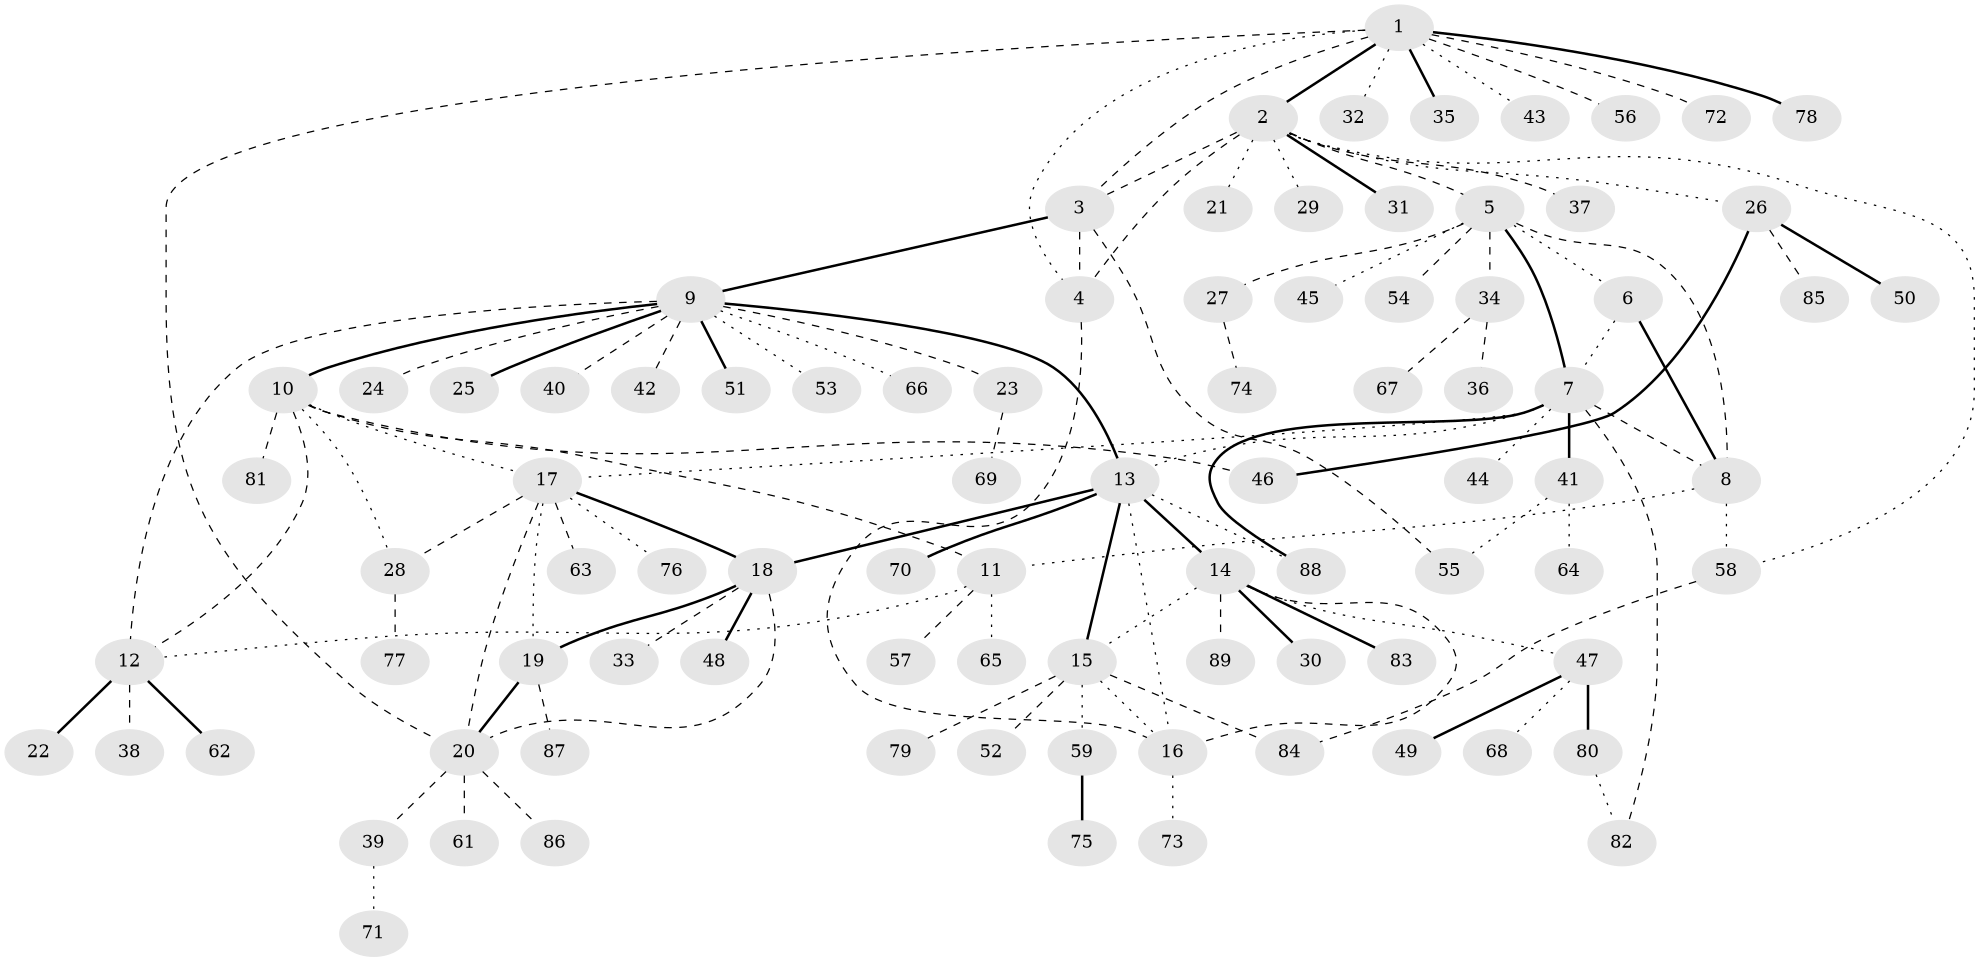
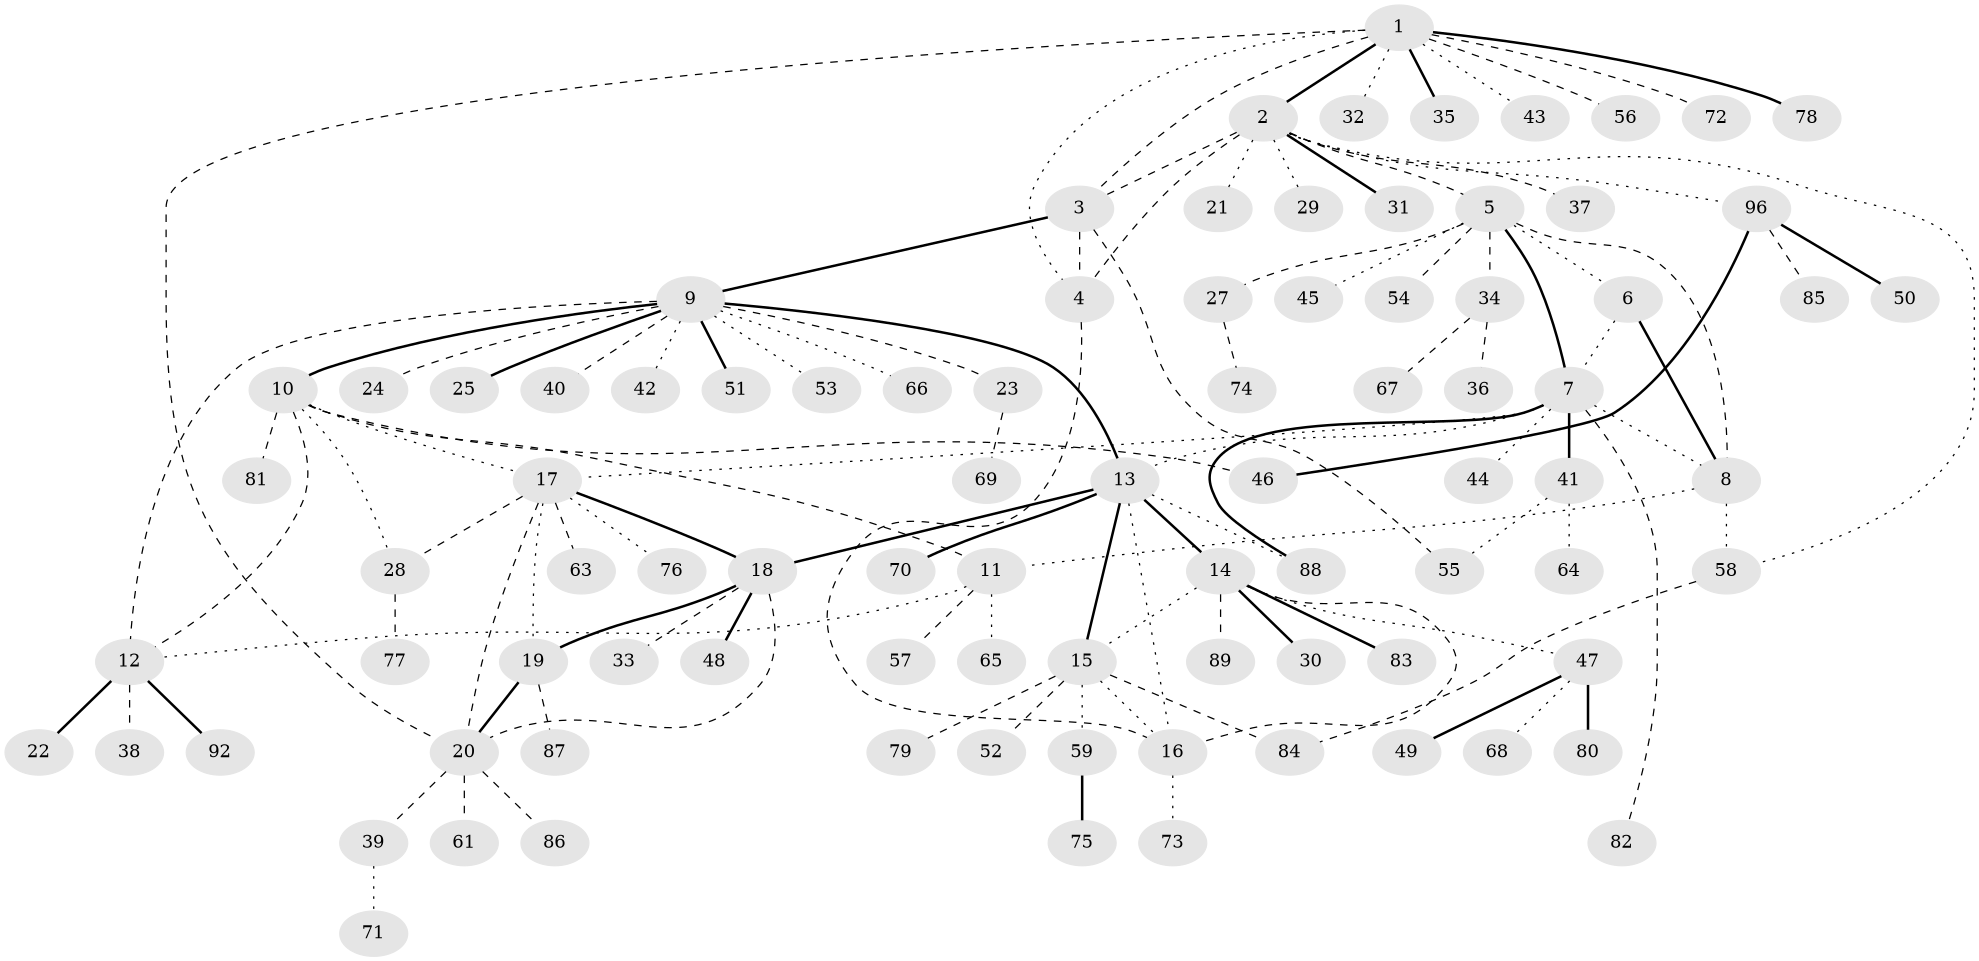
(1757, 209) -> (1757, 209)
(668, 345) -> (668, 345)
(1648, 435) -> (1648, 435)
(220, 752) -> (220, 752)
(1605, 798) -> none
